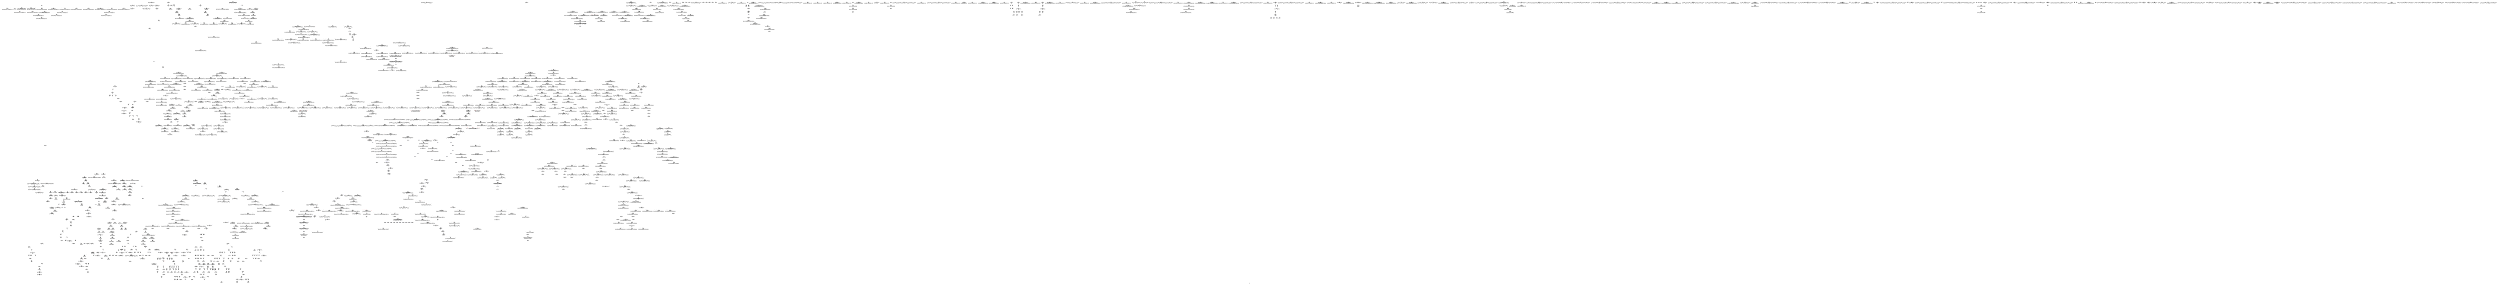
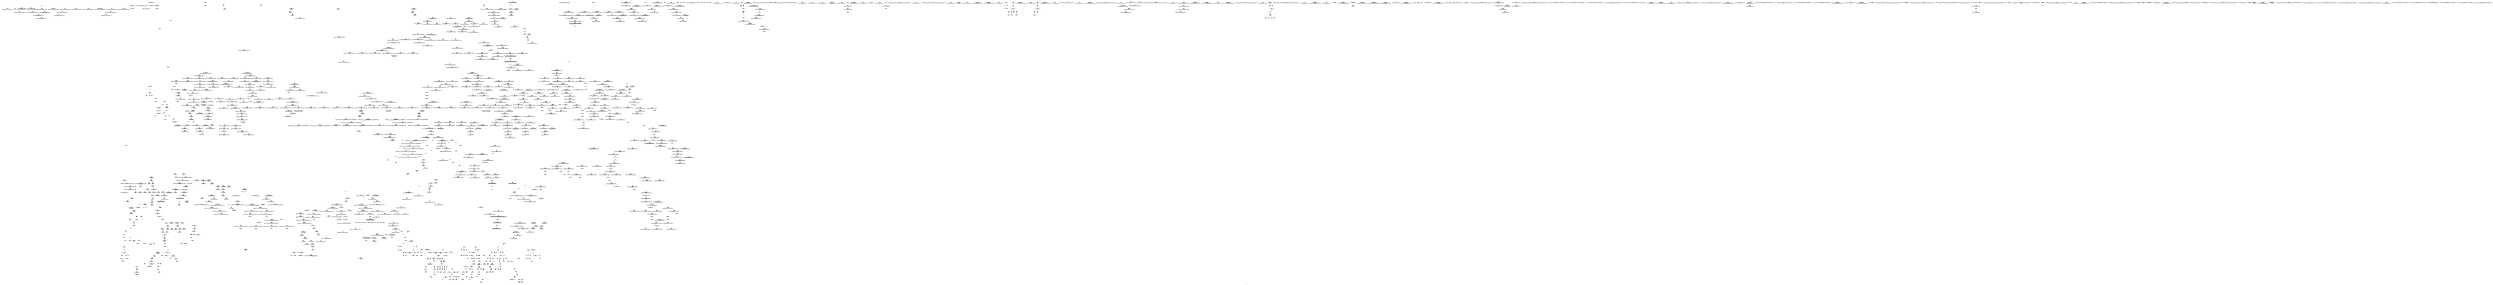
(250, 108) -> none
